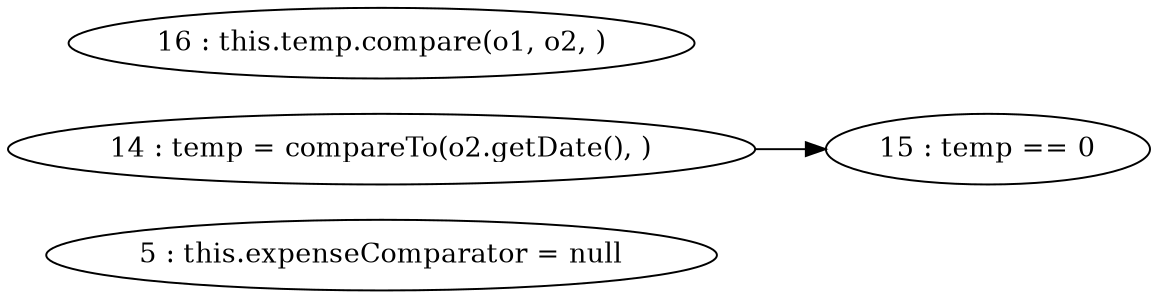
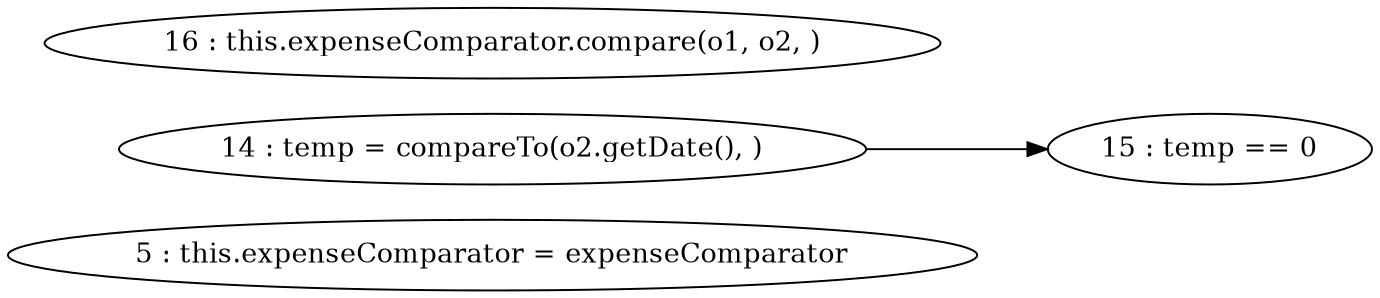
(382, 43) -> (493, 43)
(382, 255) -> (493, 255)
